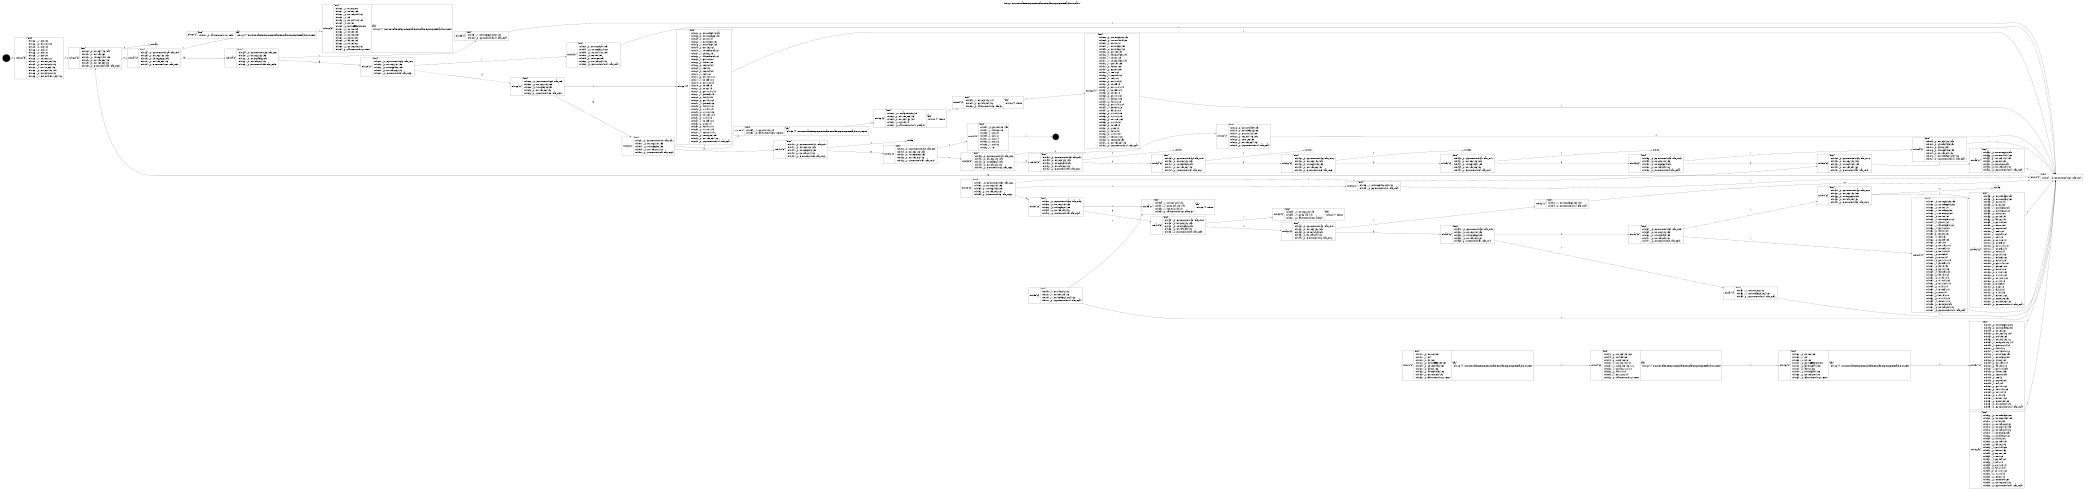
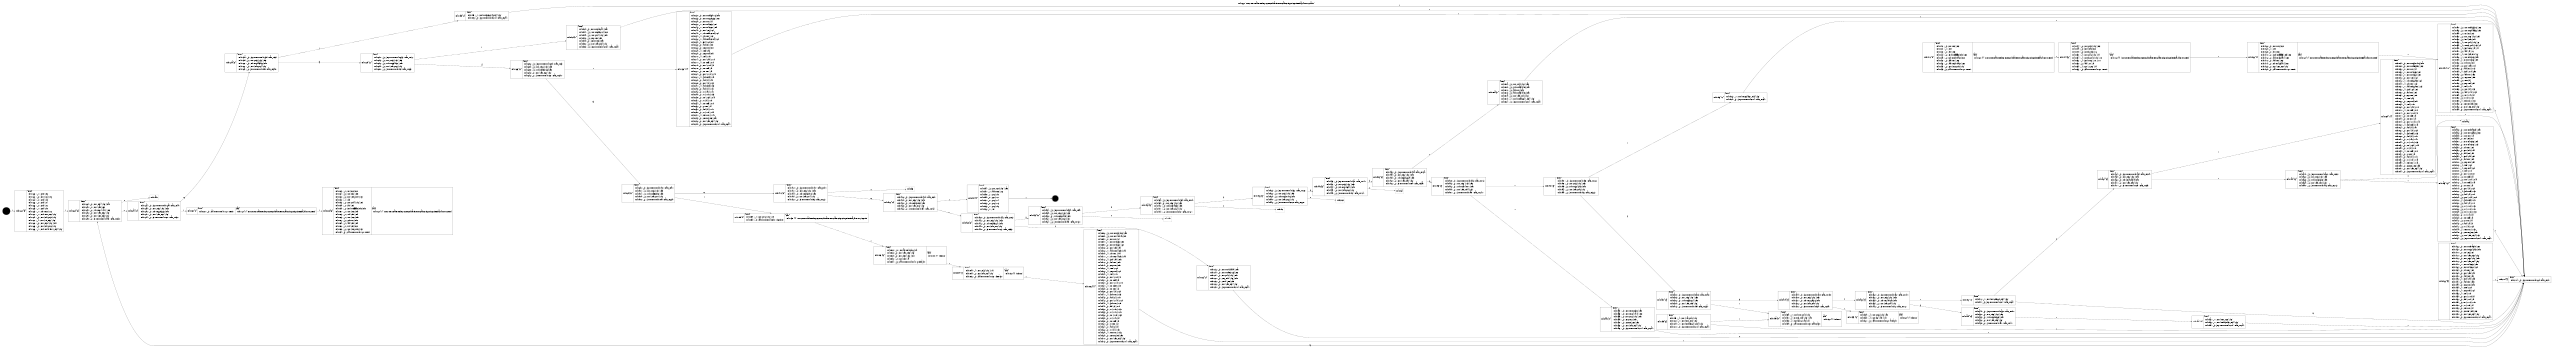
(1416, 181) -> (1514, 186)
(1561, 235) -> (2054, 242)
